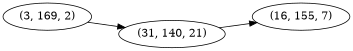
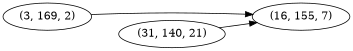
(103, 24) -> (168, 13)
